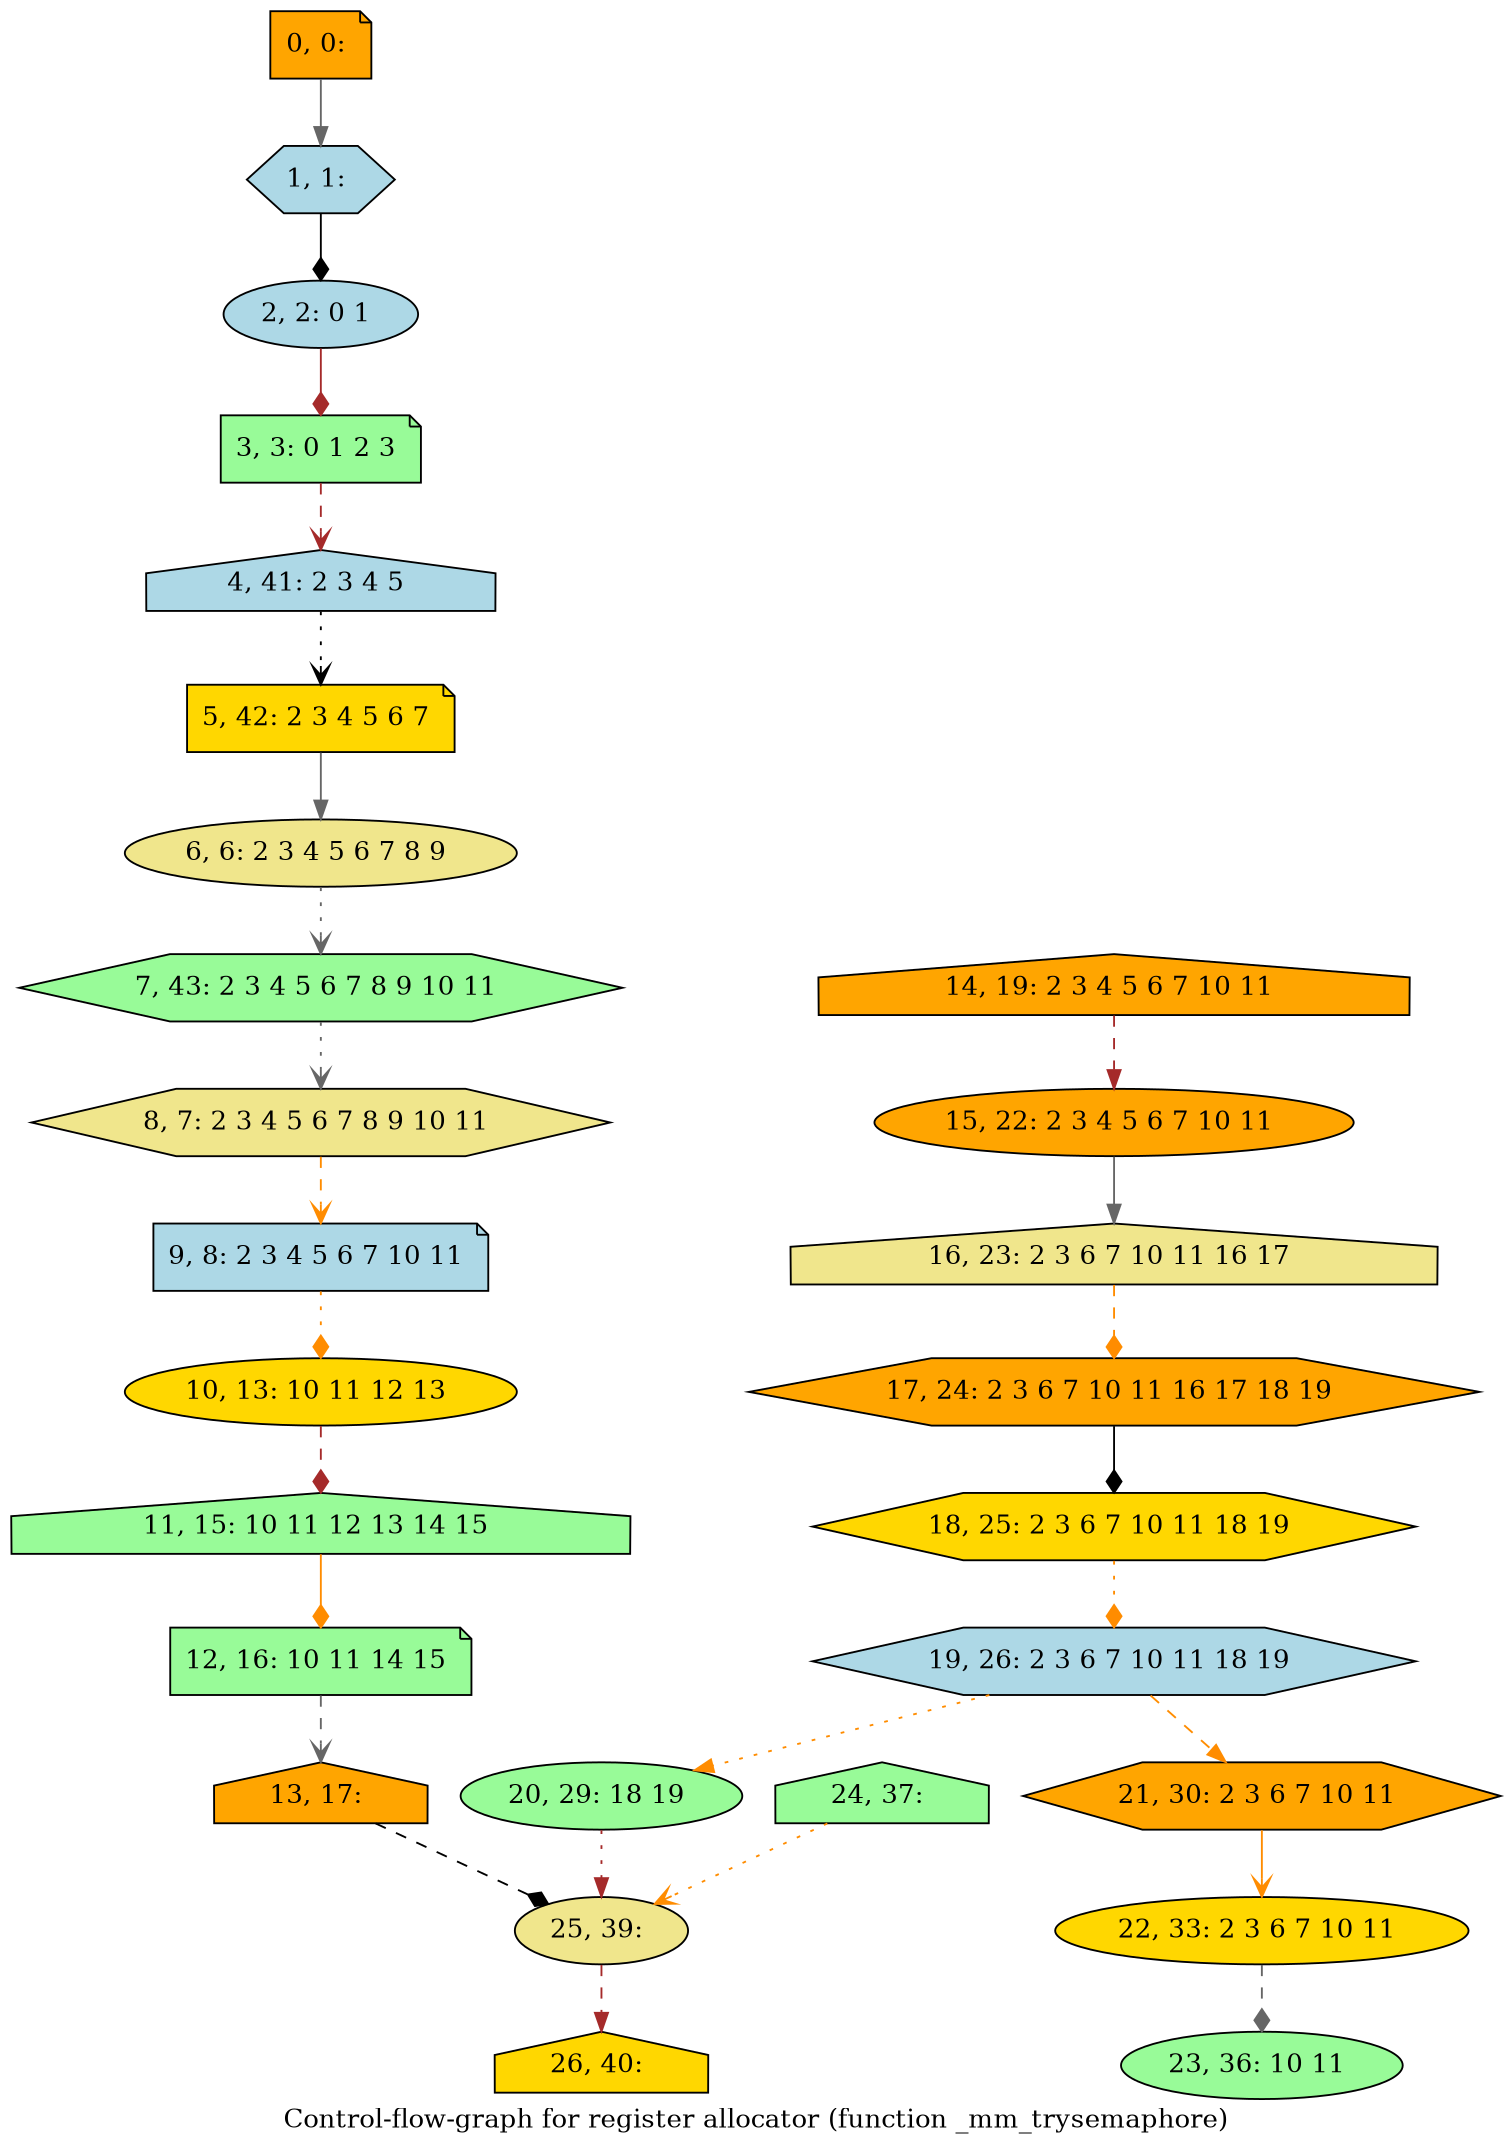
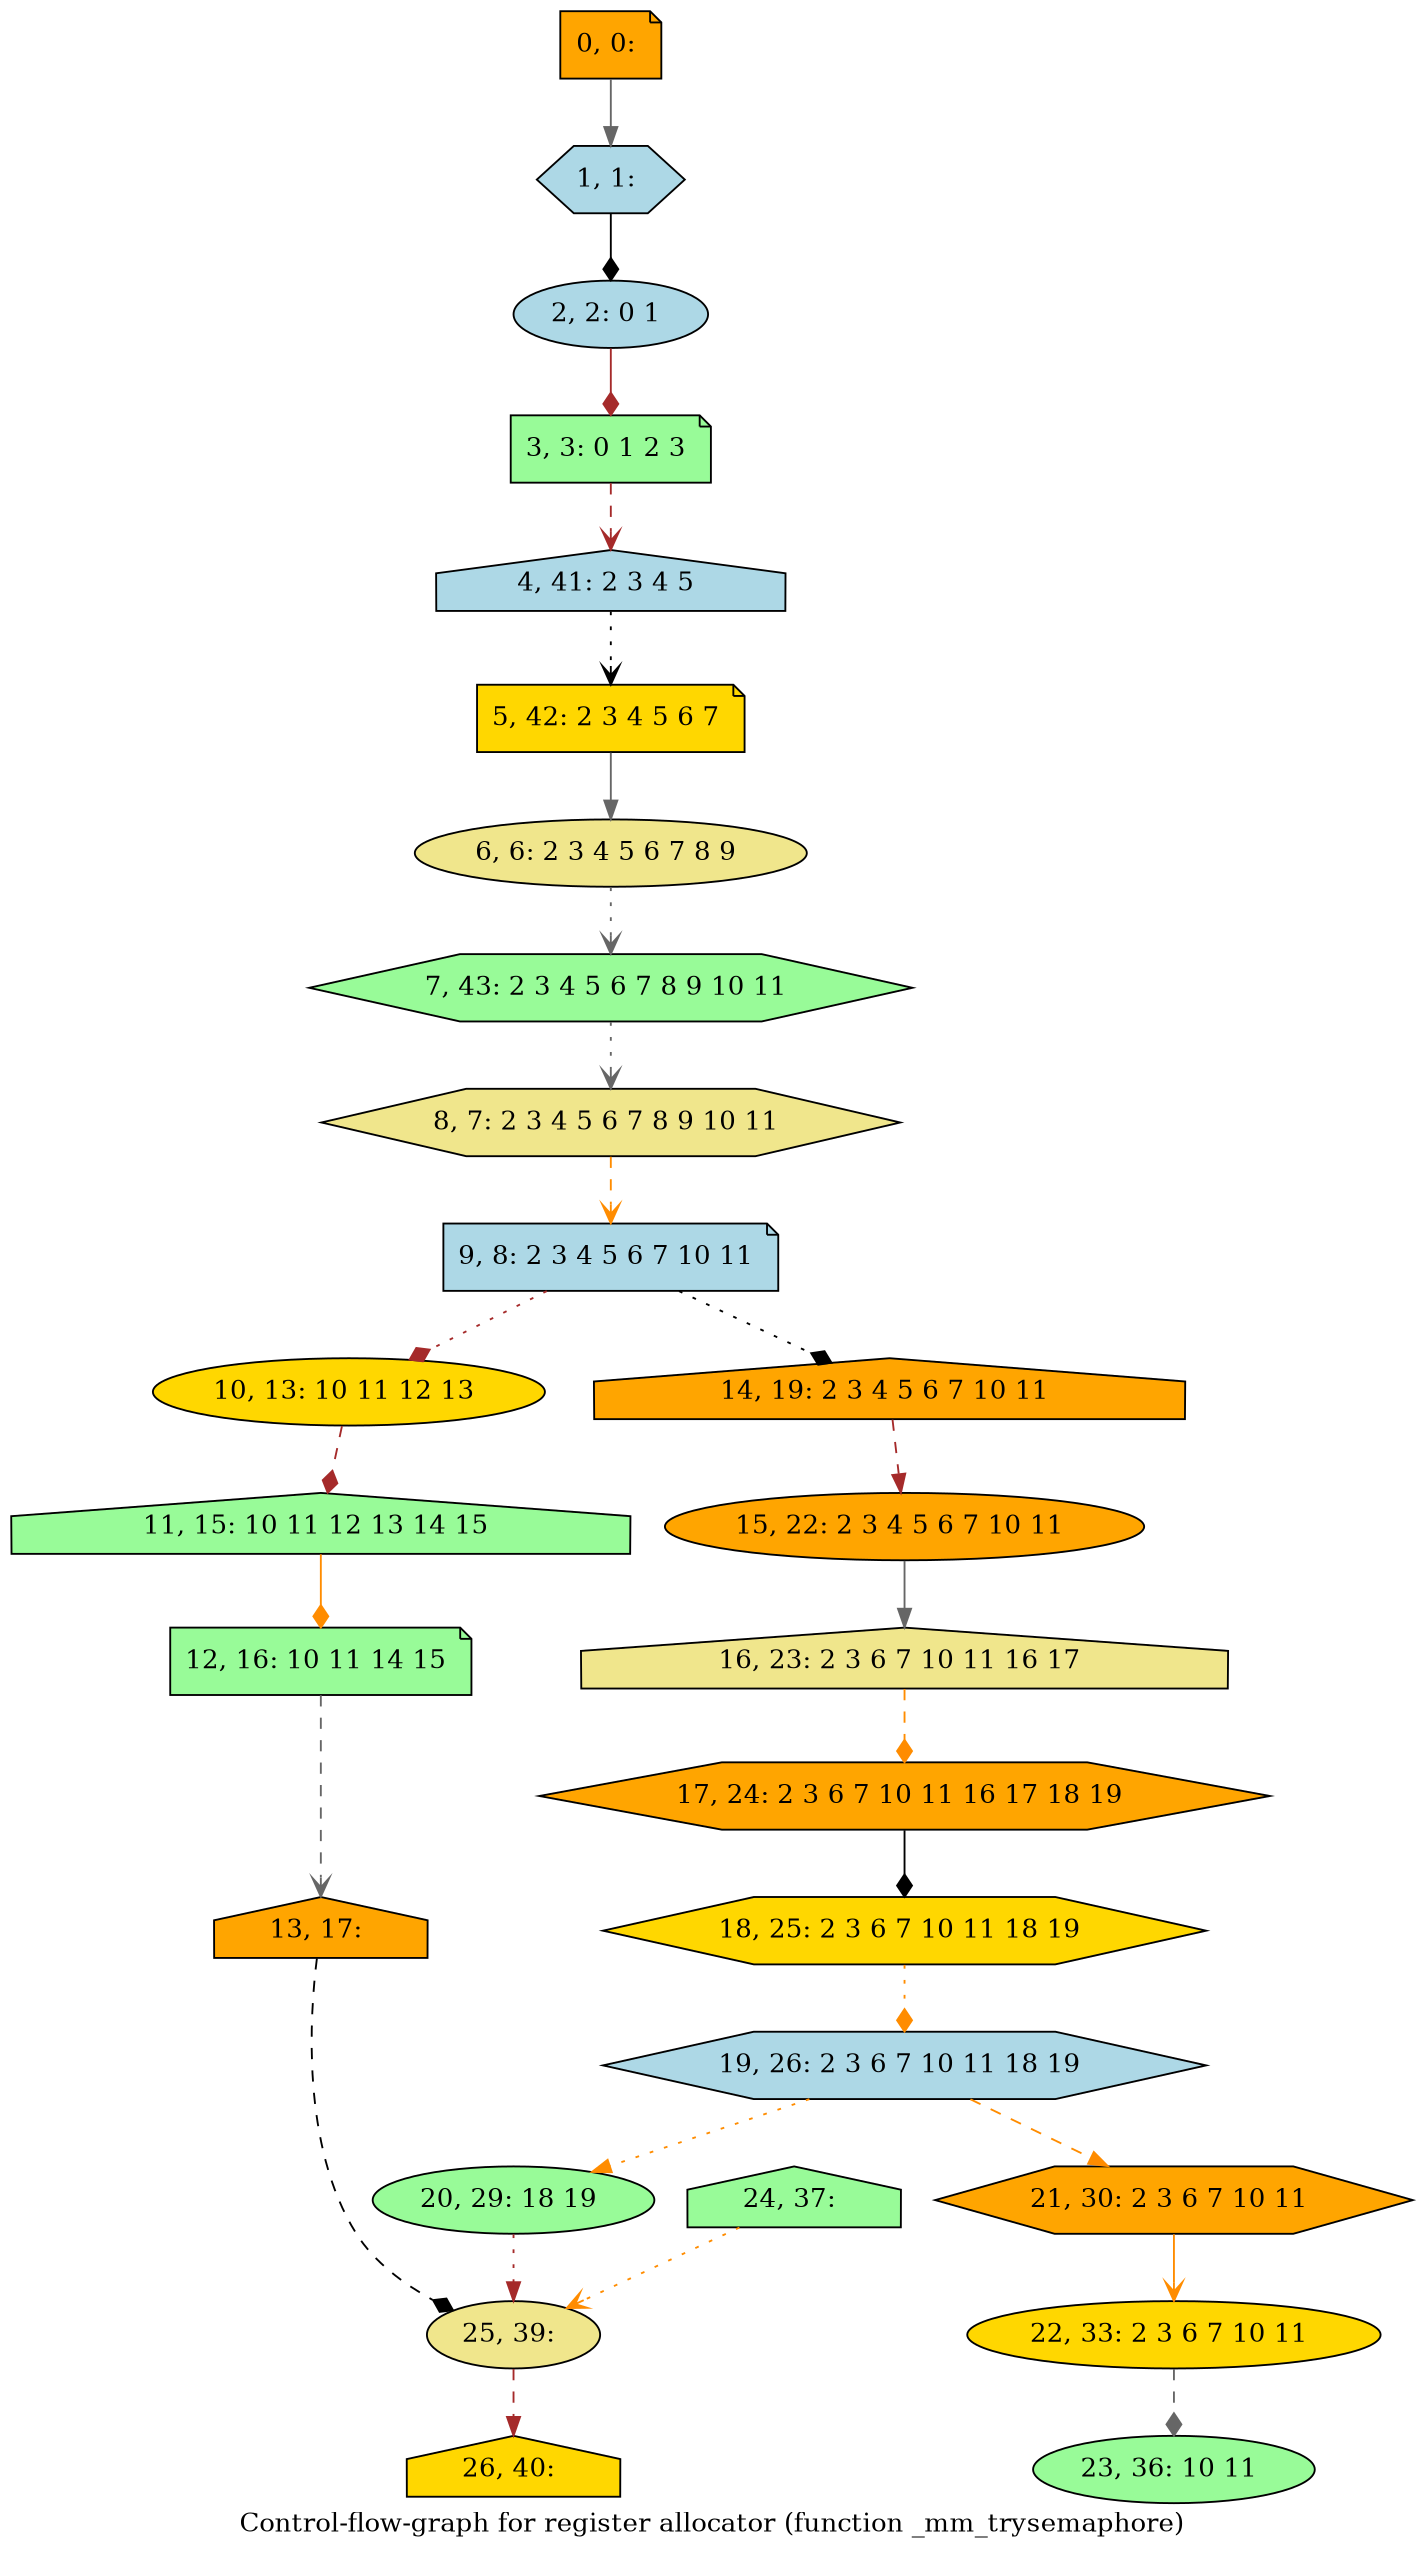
(321, 1314) -> (488, 1320)
none -> (745, 1322)
